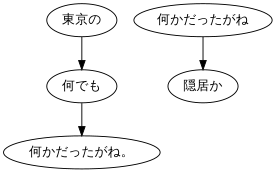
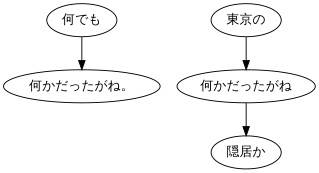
(82, 49) -> (246, 49)
